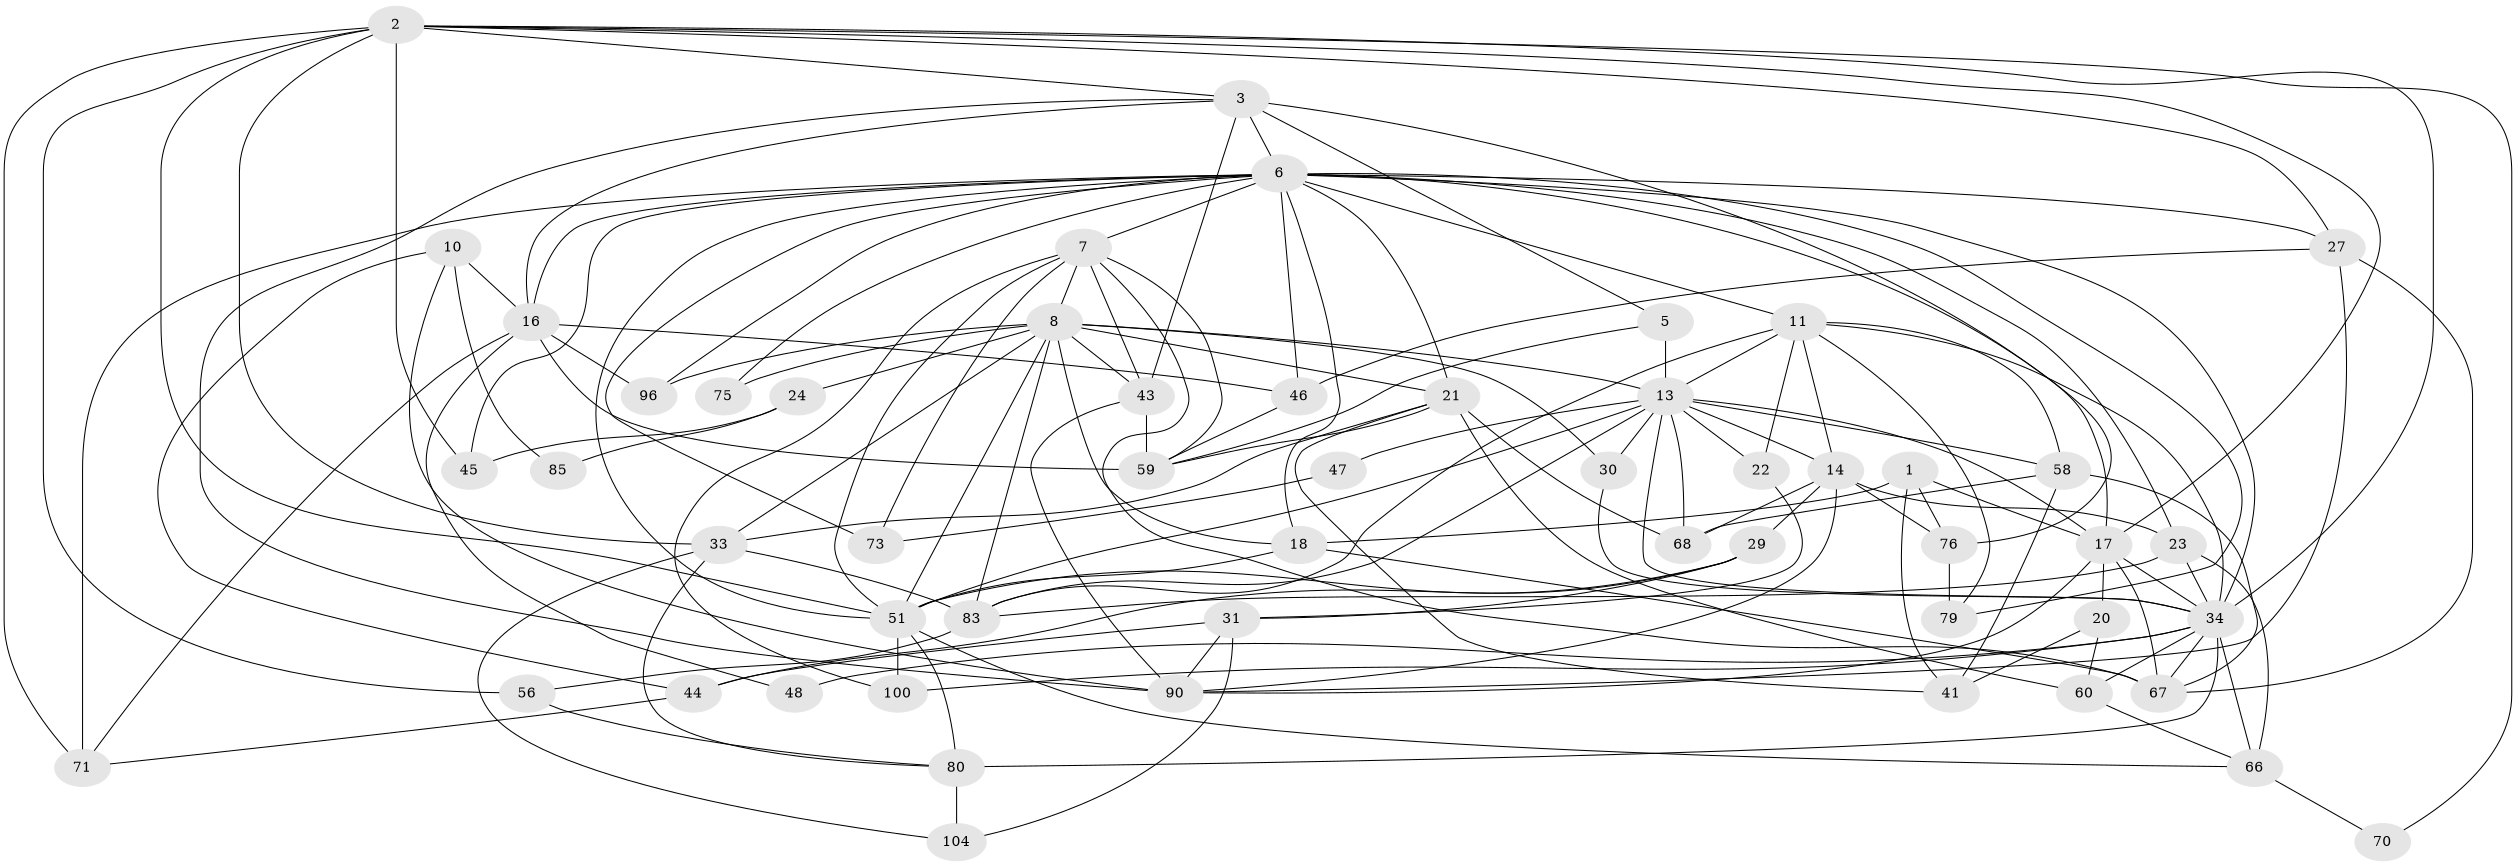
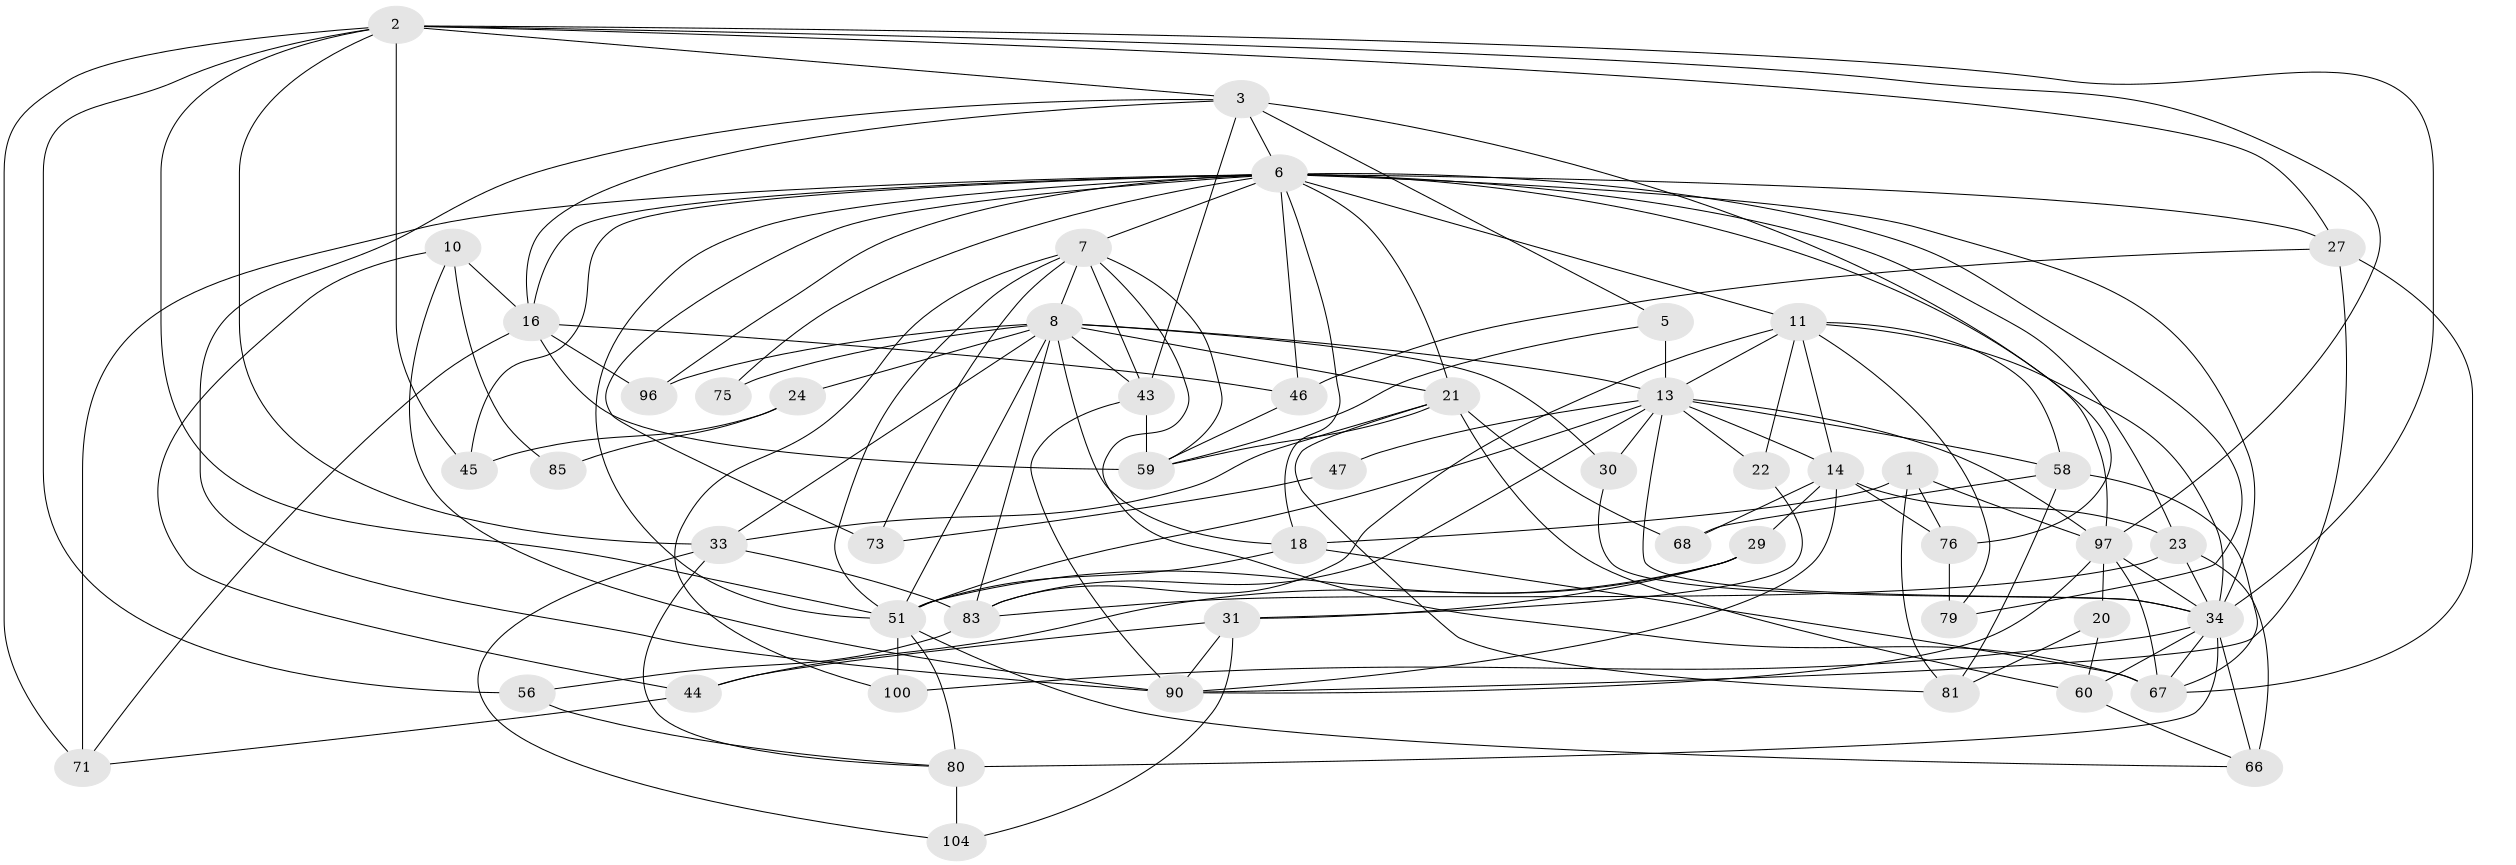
(1682, 470) -> none
(2104, 545) -> (2104, 545)
(795, 694) -> none
(1951, 694) -> (1951, 694)
(2383, 842) -> none
